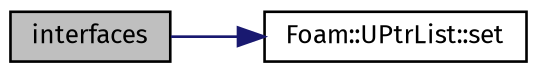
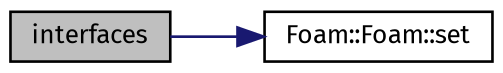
(396, 37) -> (379, 37)
